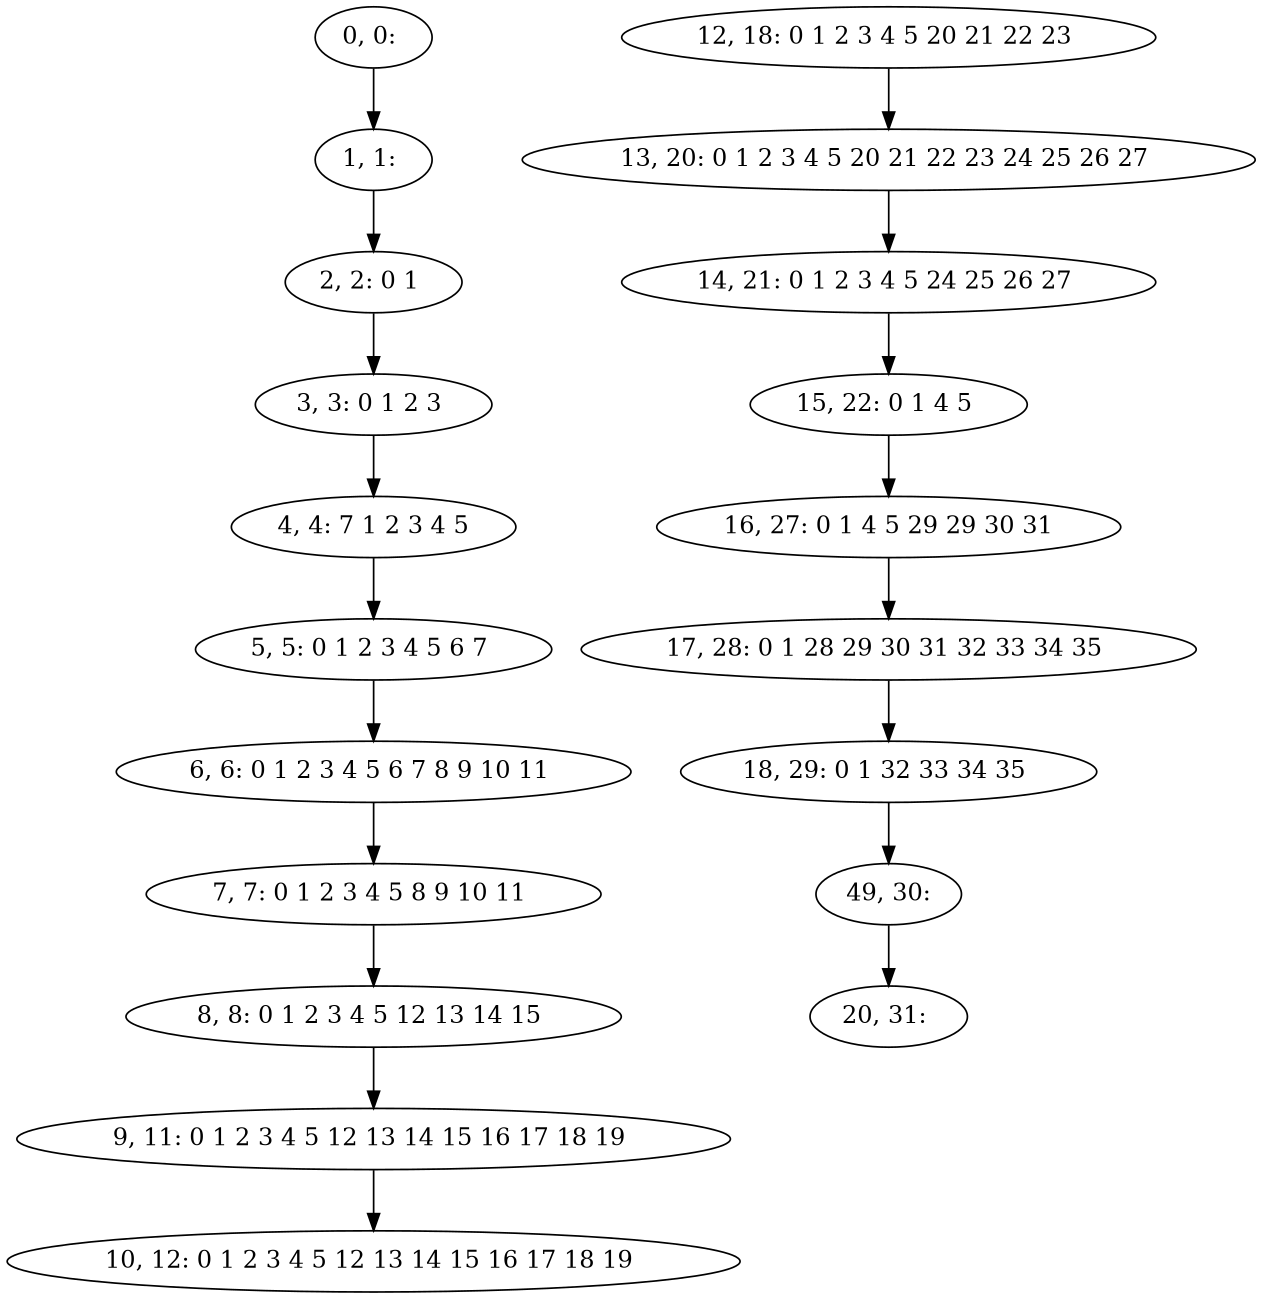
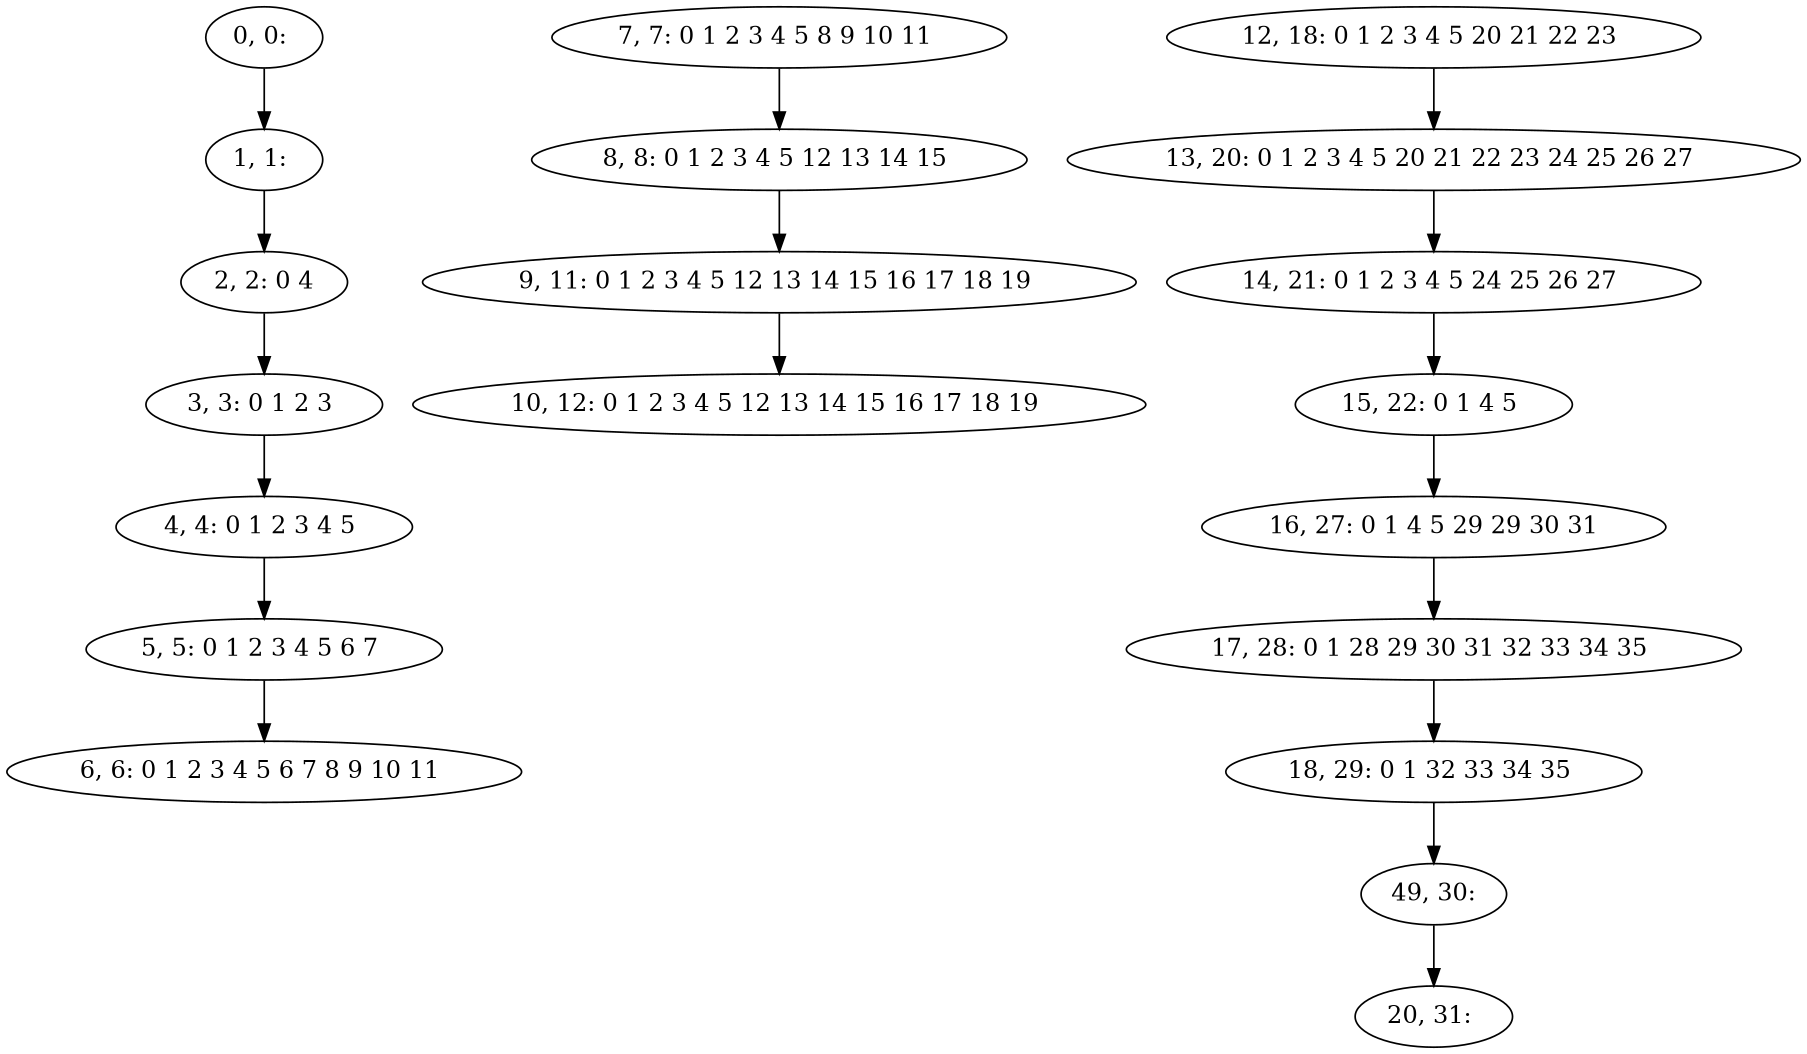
(374, 282) -> (264, 282)
(374, 527) -> (264, 527)
(374, 825) -> none
